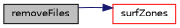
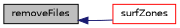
(91, 7) -> (100, 20)
